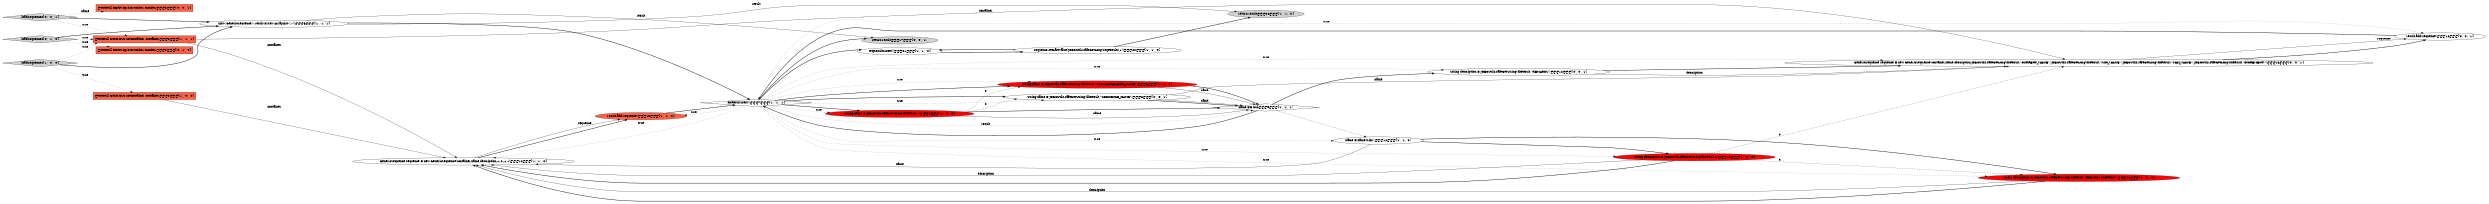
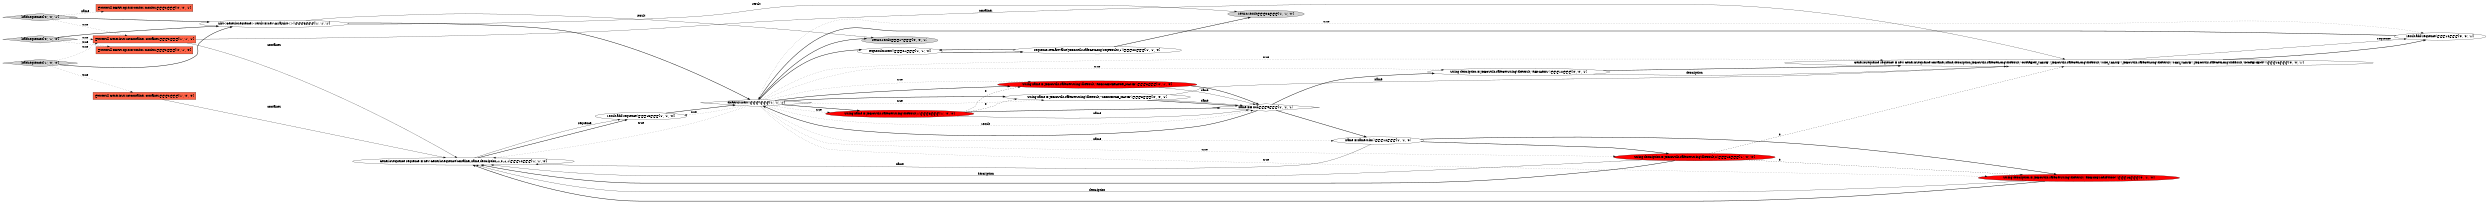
(641, 116) -> (641, 116)
(1320, 123) -> (1320, 123)
(1097, 139) -> (1097, 139)
